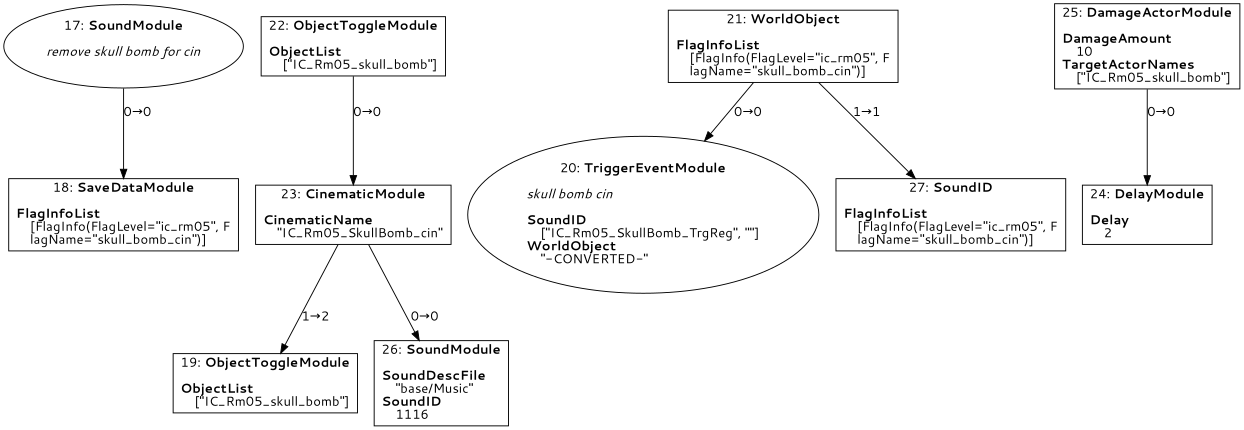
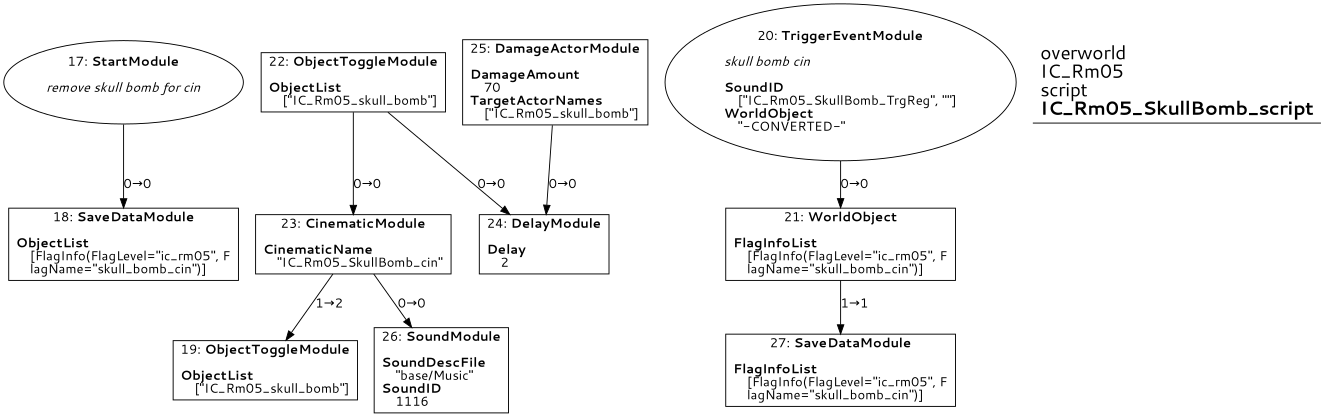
(136, 26) -> (136, 62)
(1078, 52) -> (486, 88)
none -> (1177, 82)
(732, 108) -> (841, 180)
none -> (445, 160)
(963, 188) -> (853, 343)
(58, 214) -> (53, 243)
